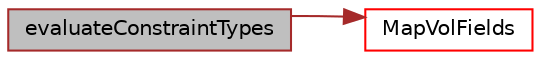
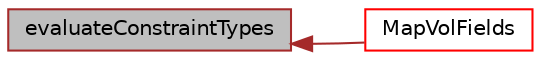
(318, 16) -> (339, 43)
